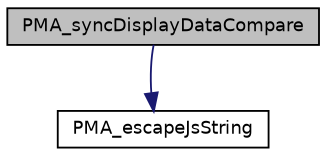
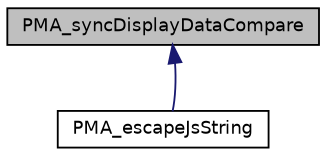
(151, 69) -> (175, 87)
